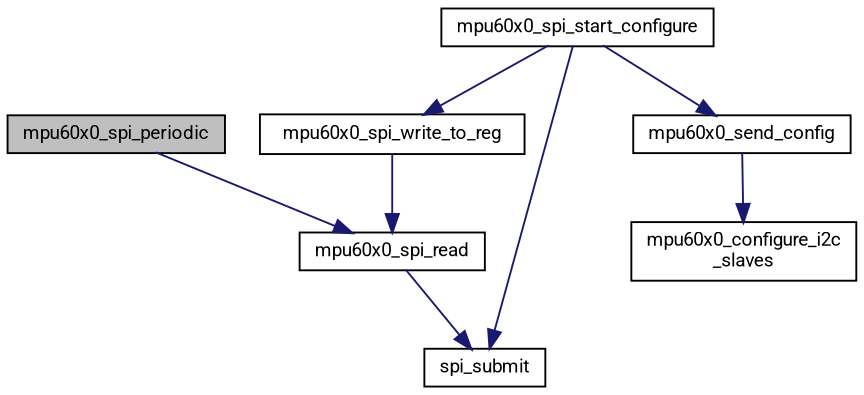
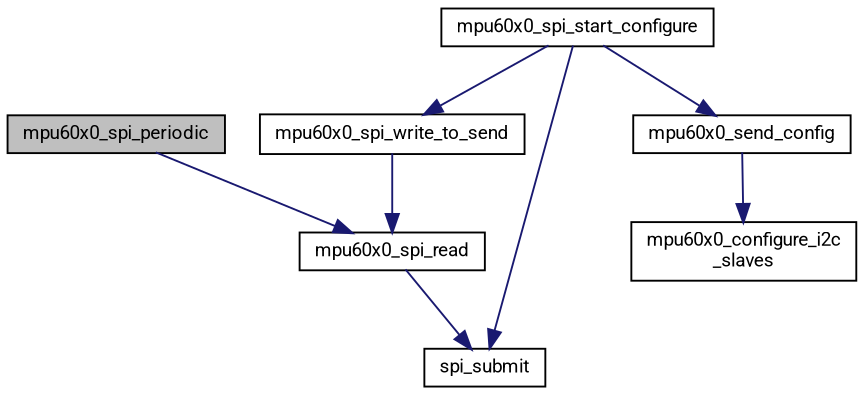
(392, 134) -> (392, 134)
